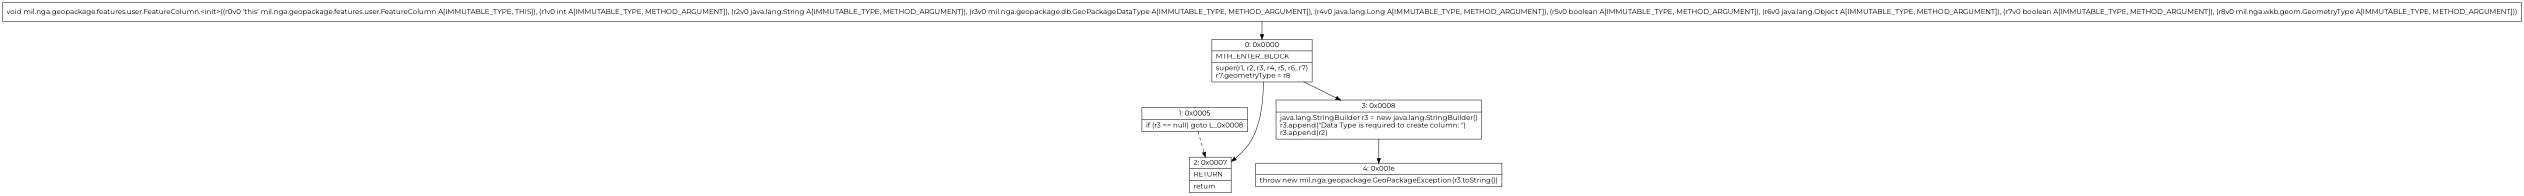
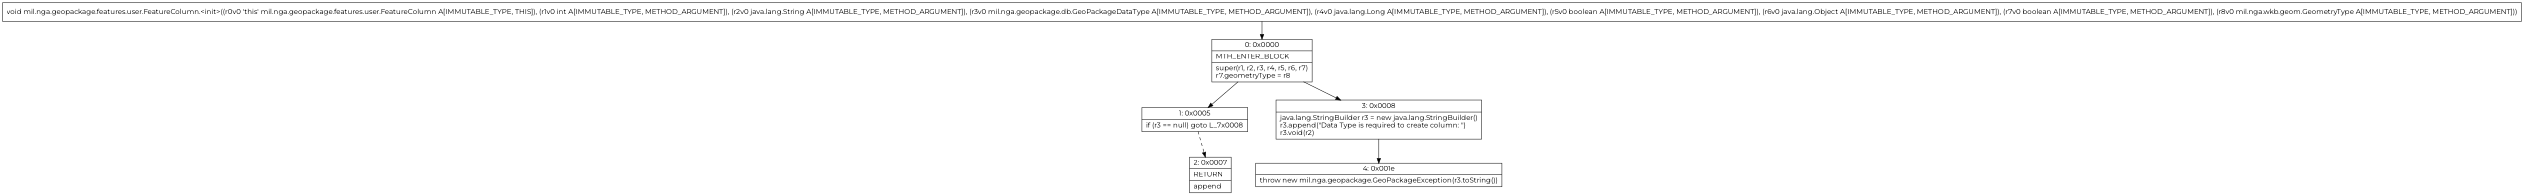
(1258, 124) -> (1225, 93)
(1195, 125) -> (1195, 125)
(1304, 133) -> (1297, 133)
(1205, 187) -> (1208, 187)
